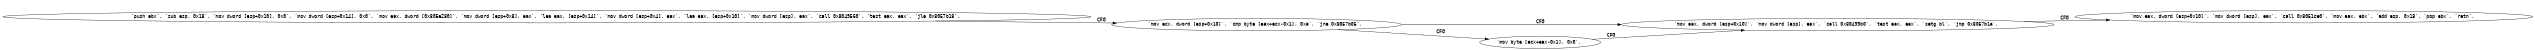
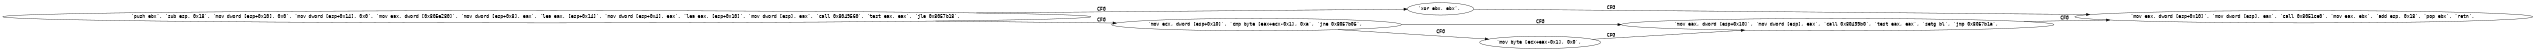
none -> (1441, 9)
